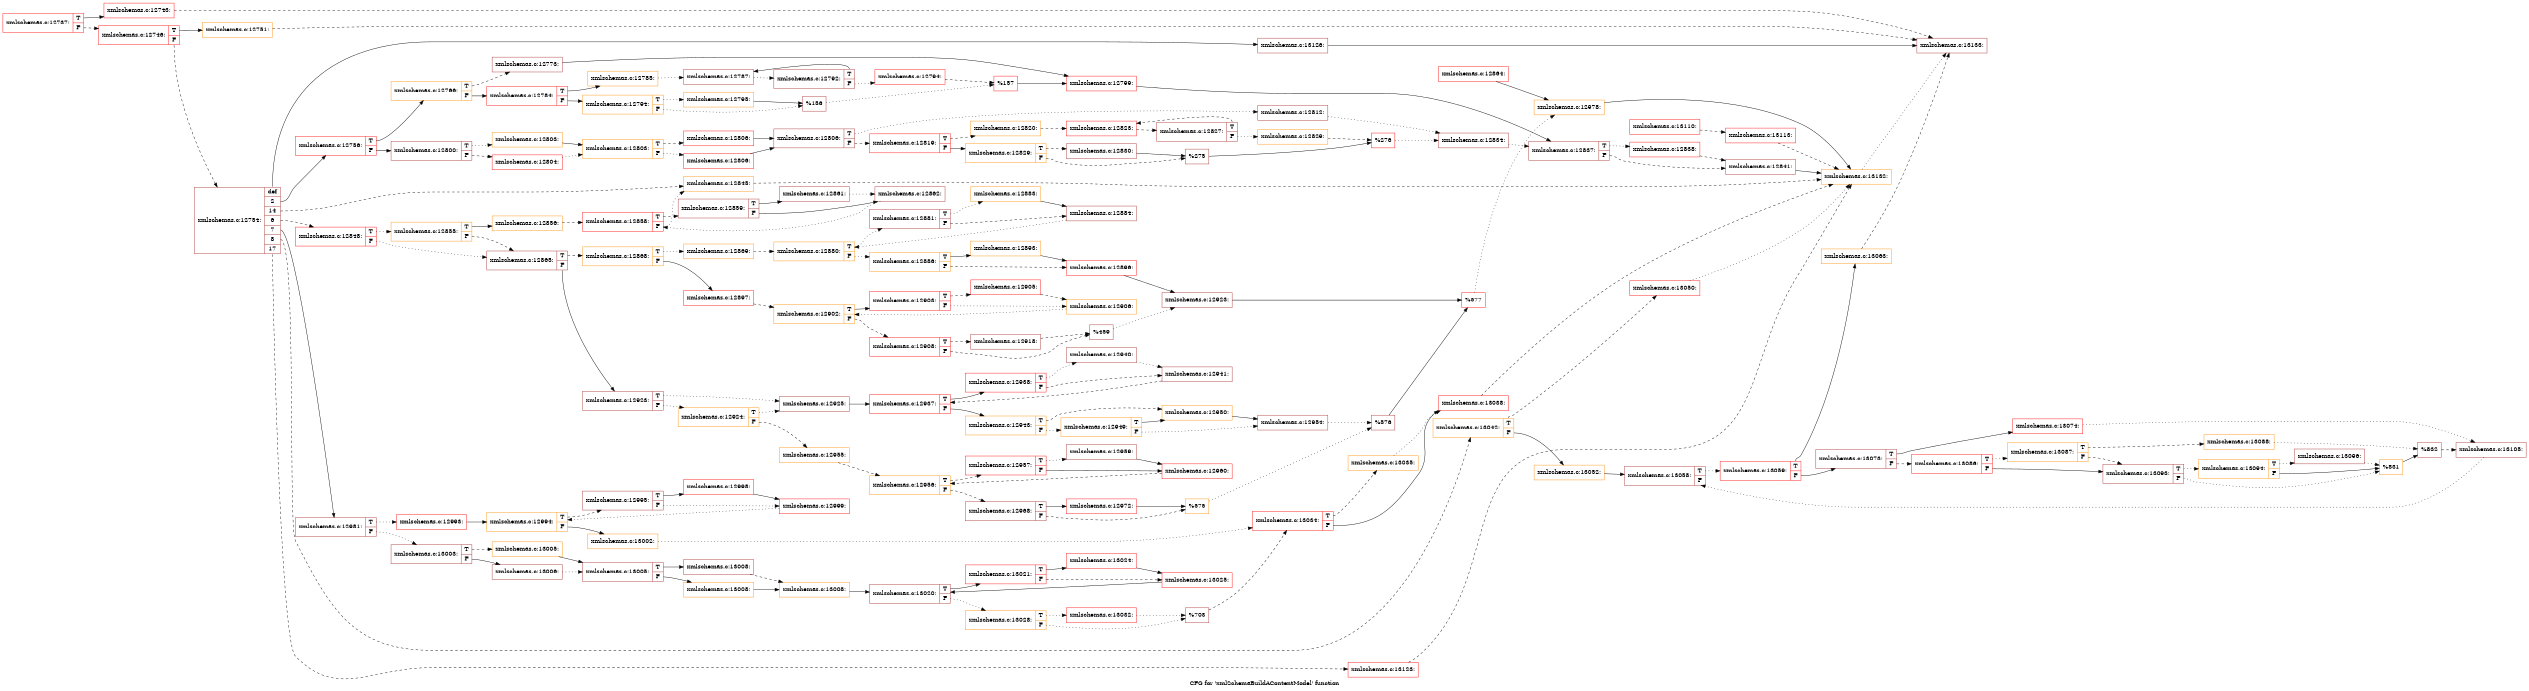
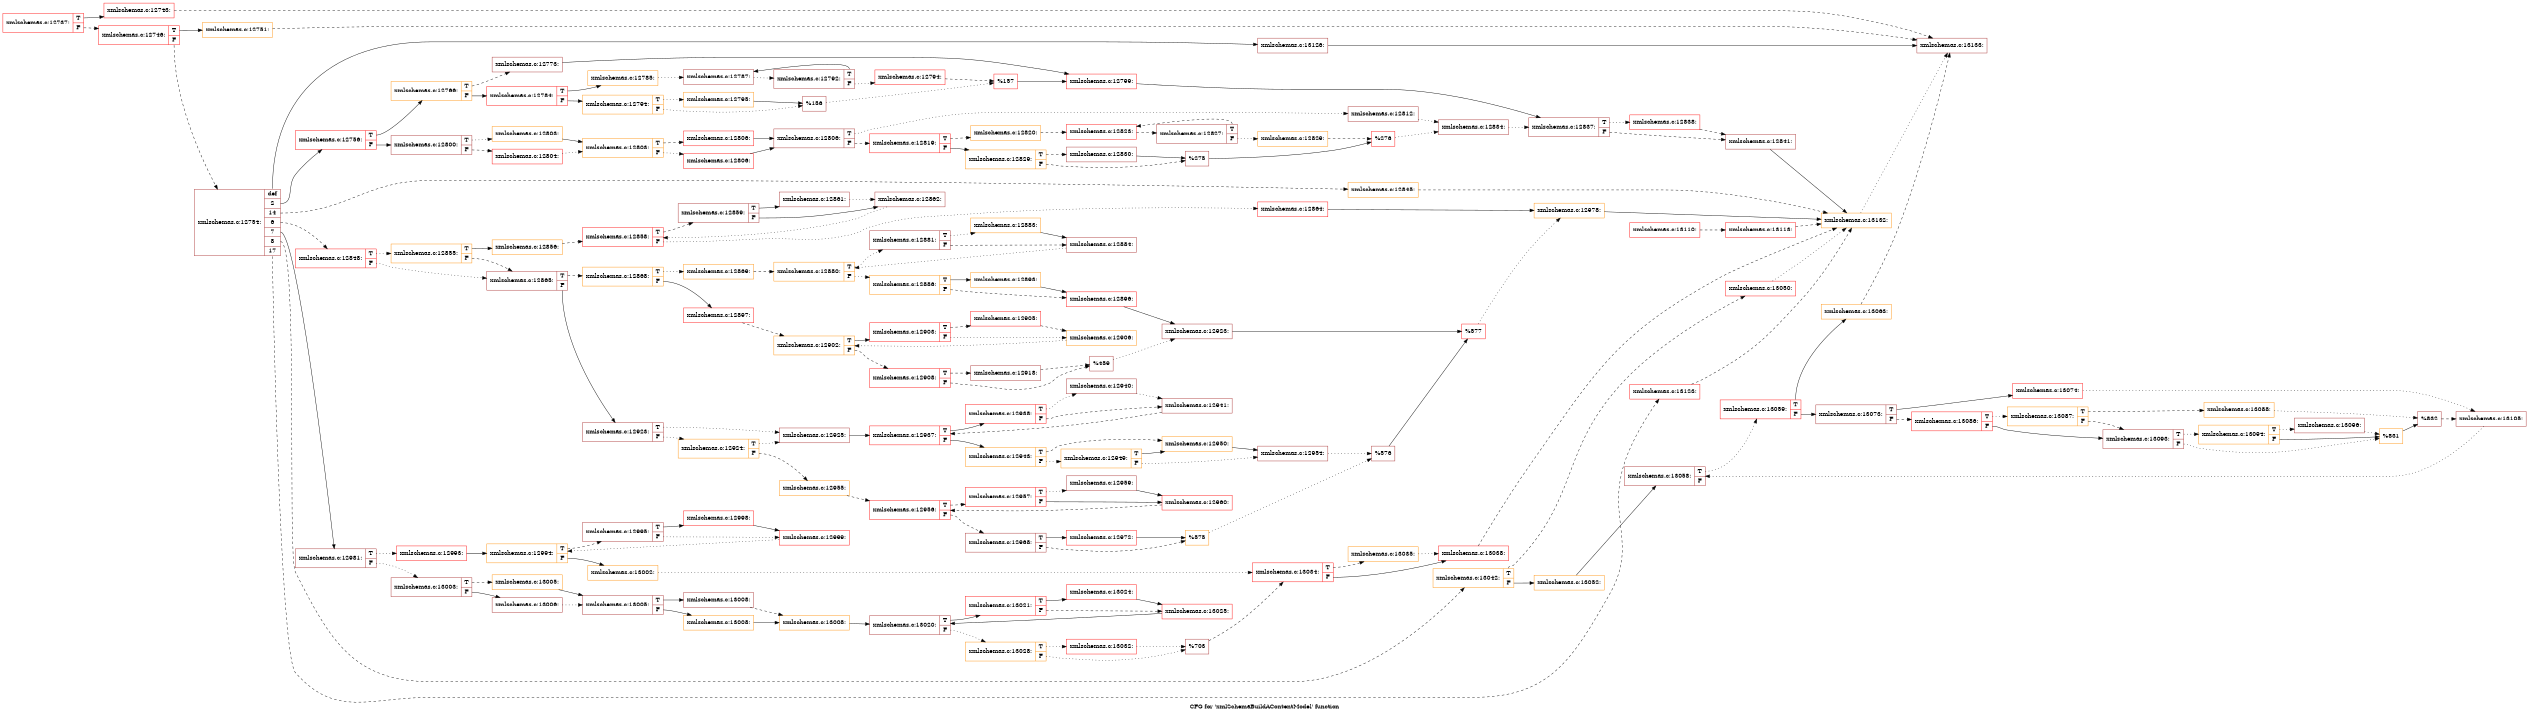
(672, 211) -> (957, 215)
(910, 485) -> (910, 510)
